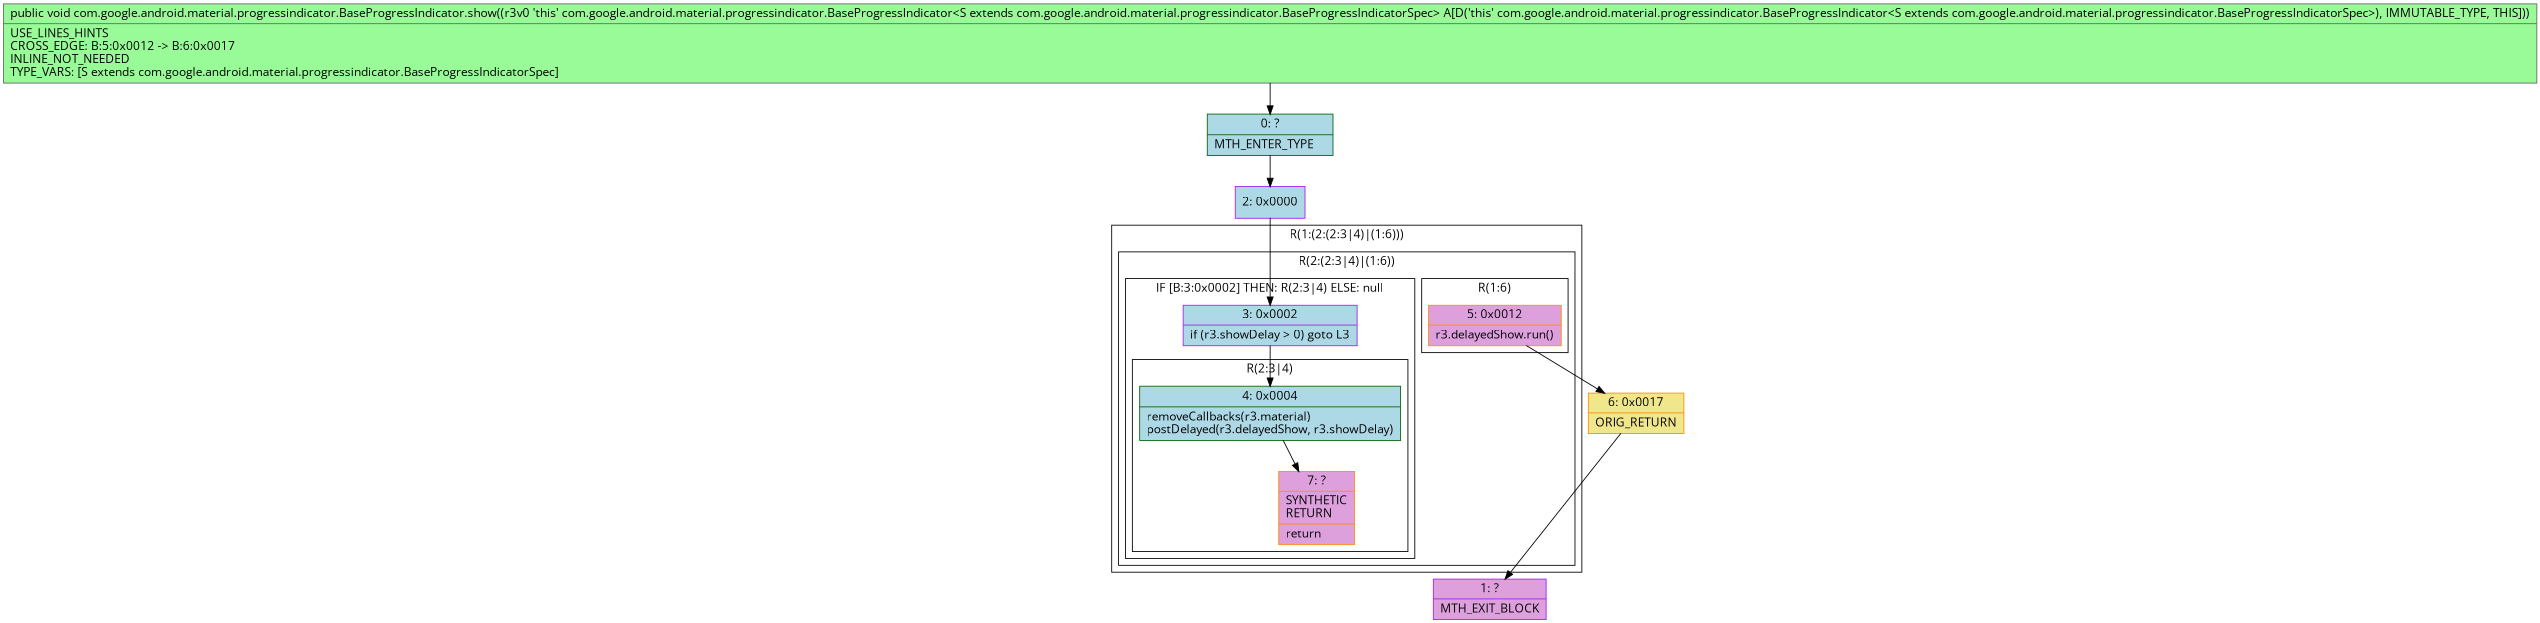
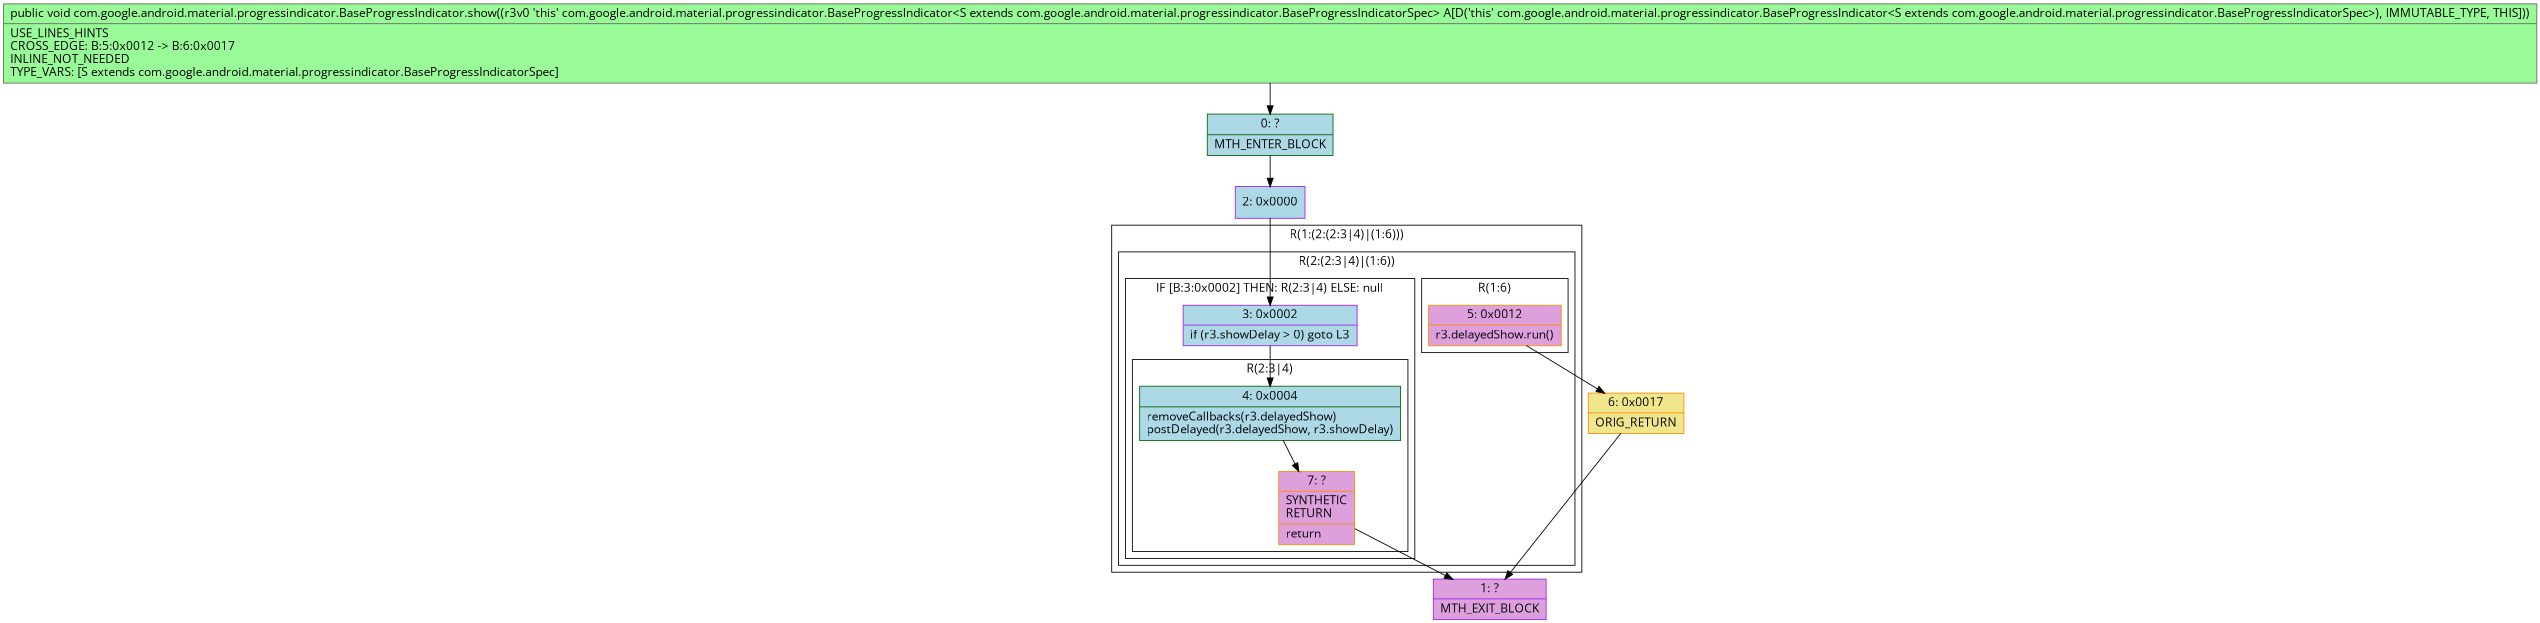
(1264, 145) -> (1270, 145)
(1229, 417) -> (1242, 417)
none -> (1389, 546)
